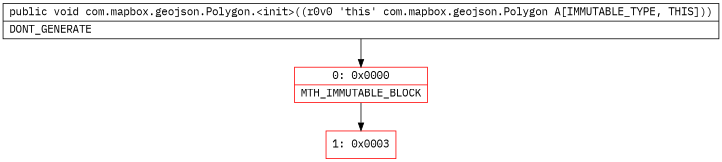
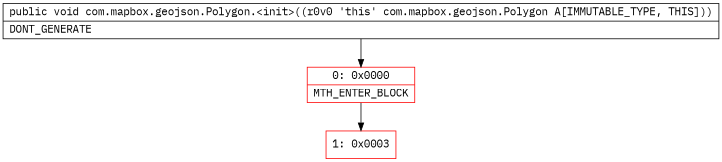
(361, 93) -> (361, 93)
